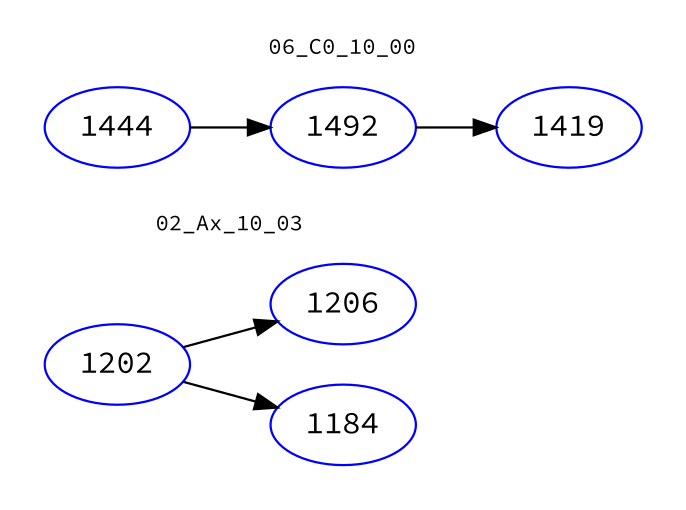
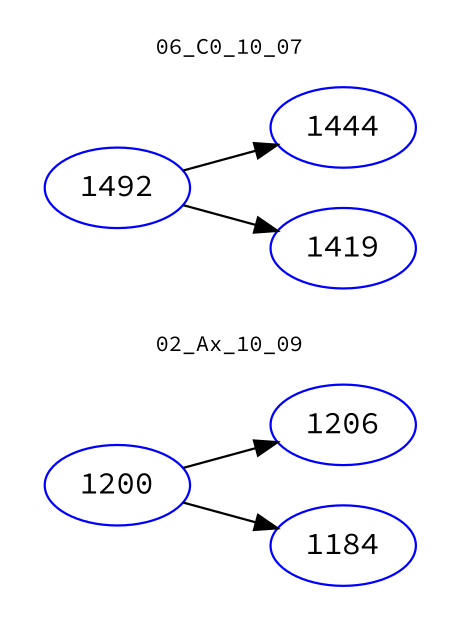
(343, 48) -> (230, 48)
(219, 127) -> (219, 161)
(230, 225) -> (230, 345)
(117, 364) -> (117, 485)
